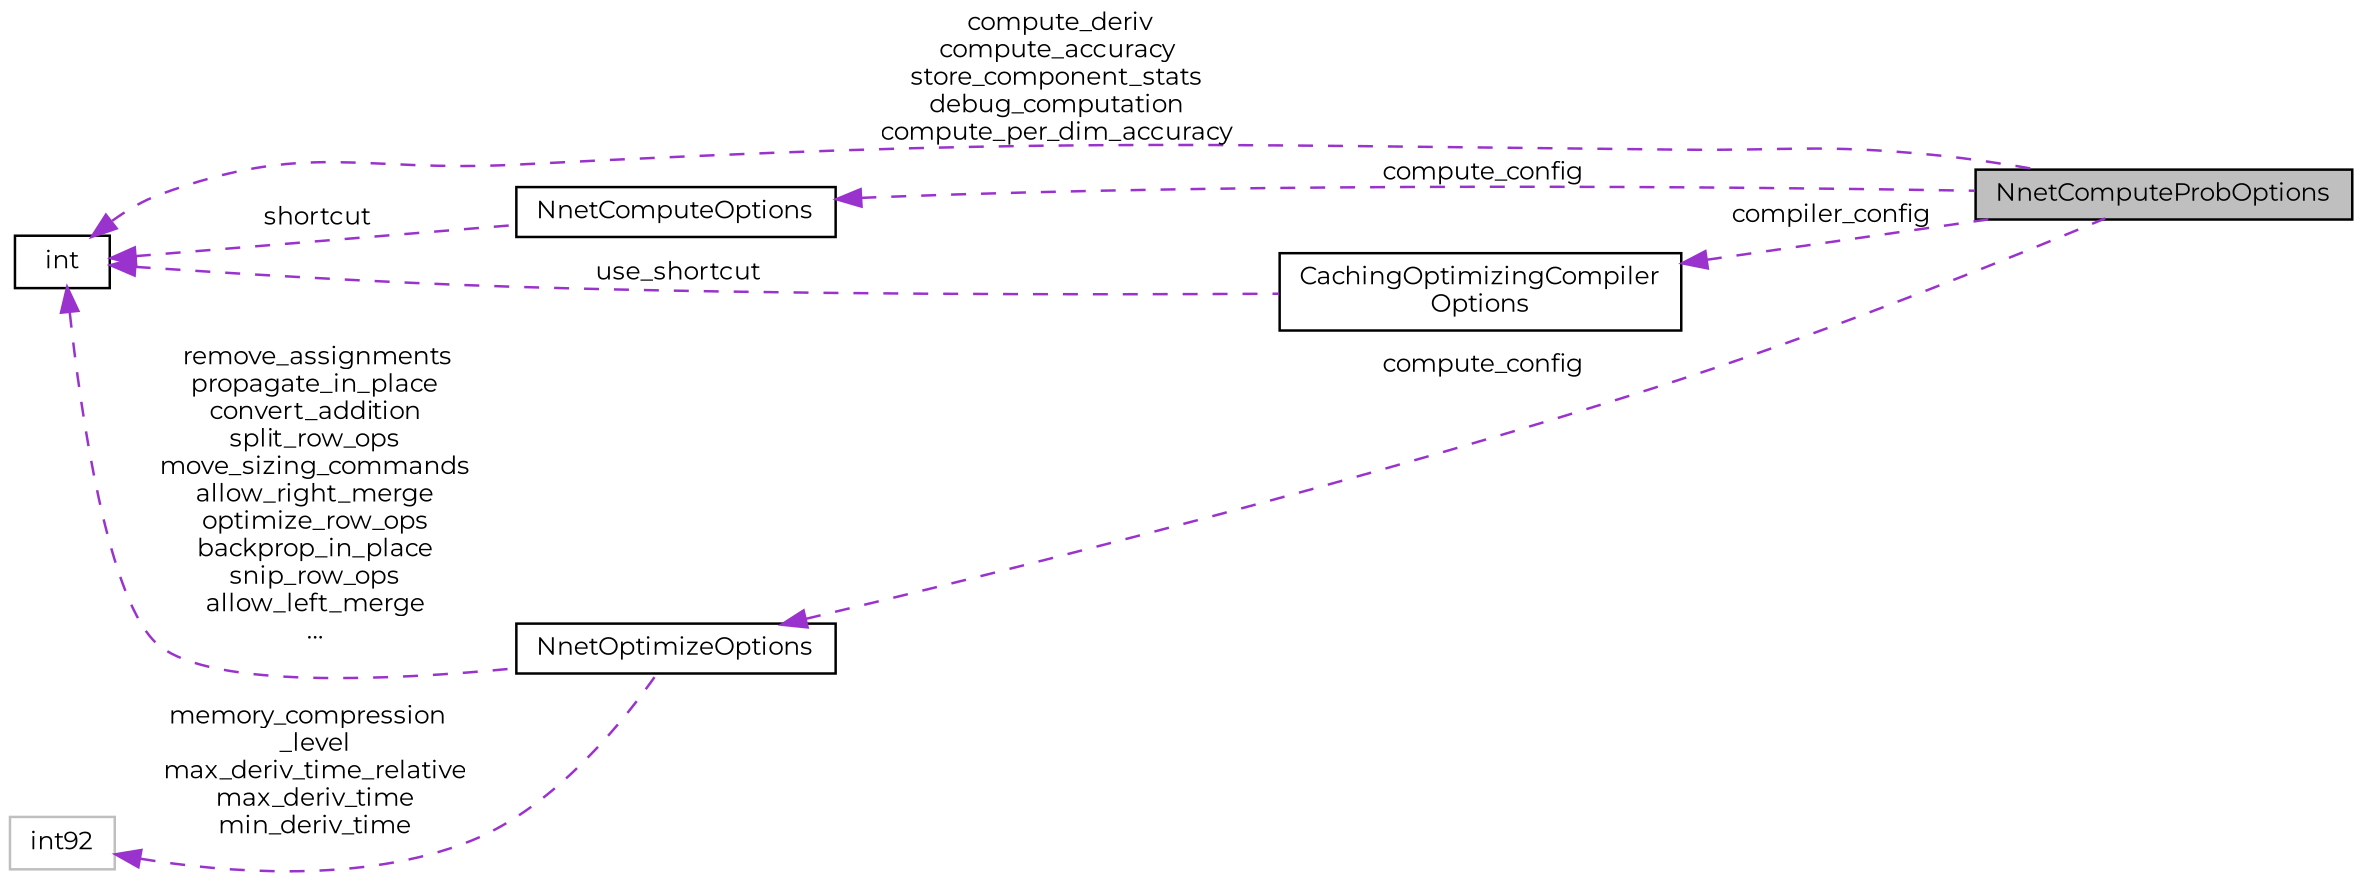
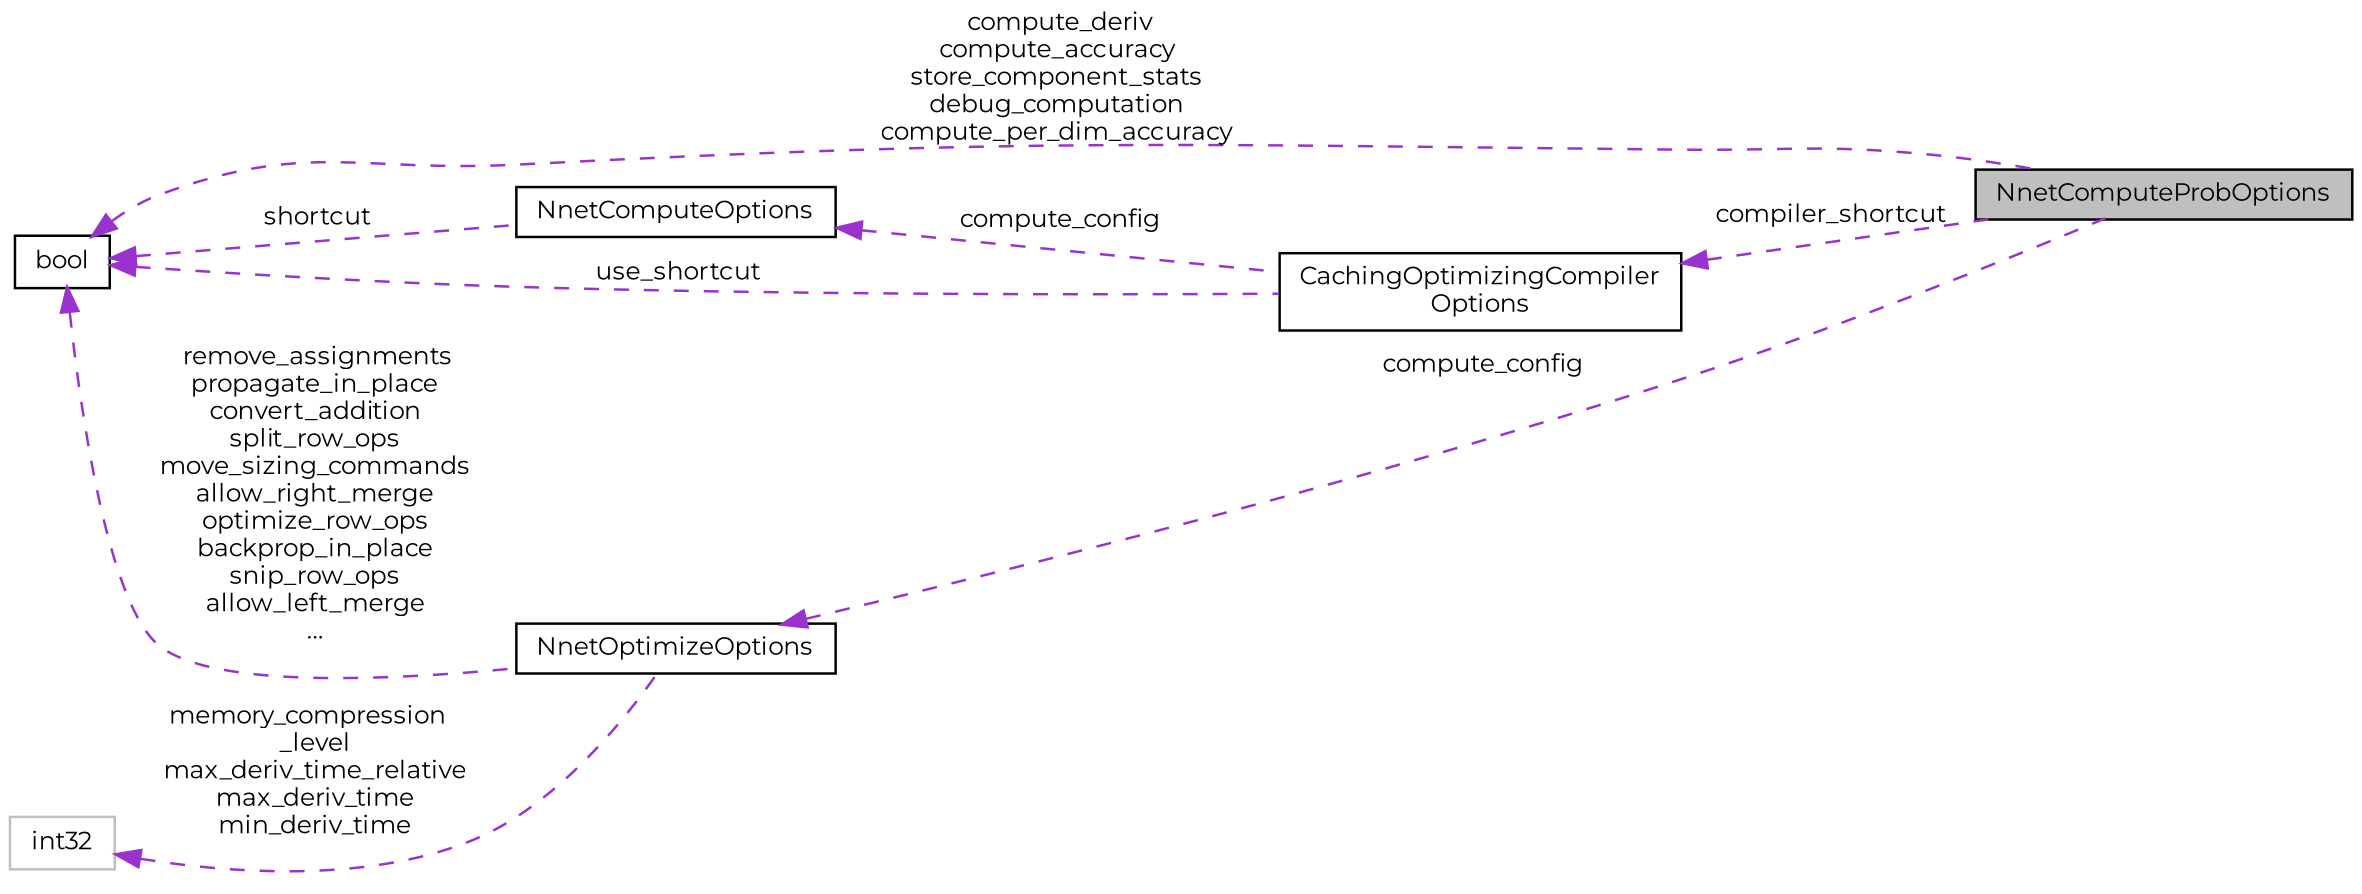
(1418, 187) -> (1070, 251)
(1828, 216) -> (1828, 216)
(62, 262) -> (62, 262)
(62, 843) -> (62, 843)
